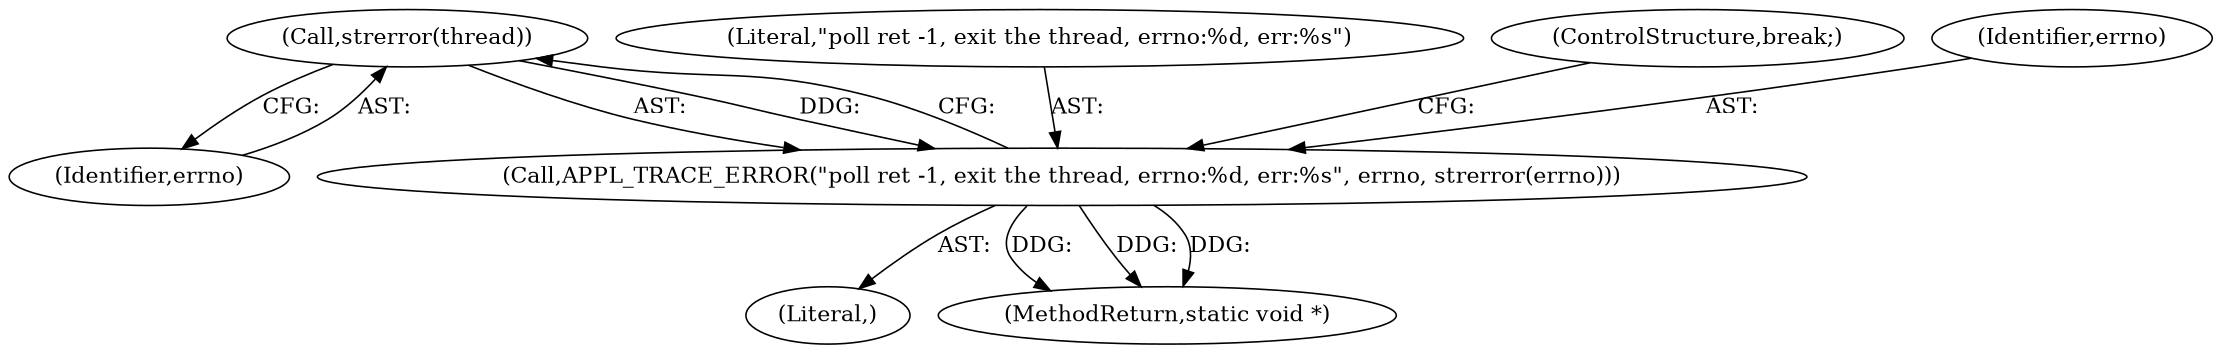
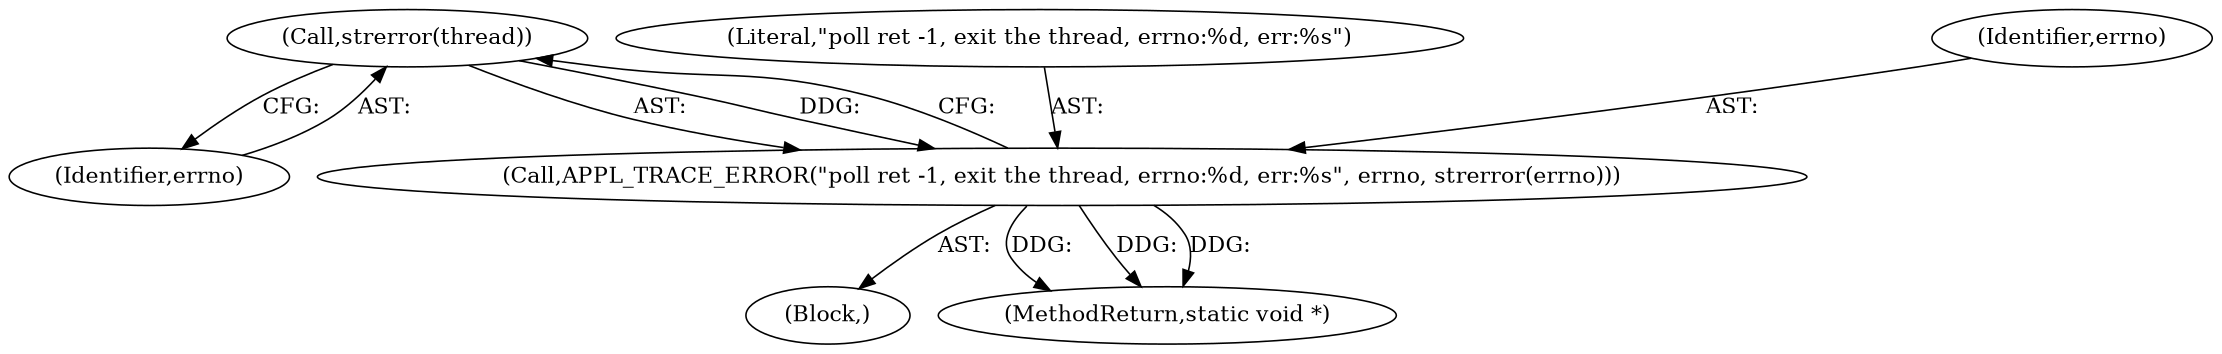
(1698, 38) -> none
(828, 315) -> (828, 315)
